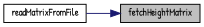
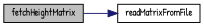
(98, 13) -> (96, 13)
